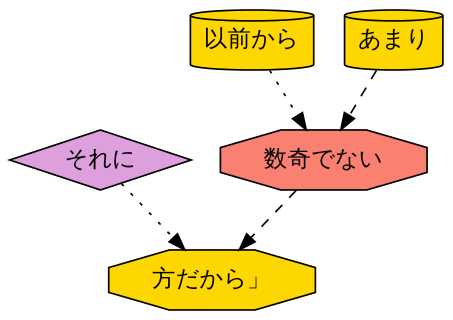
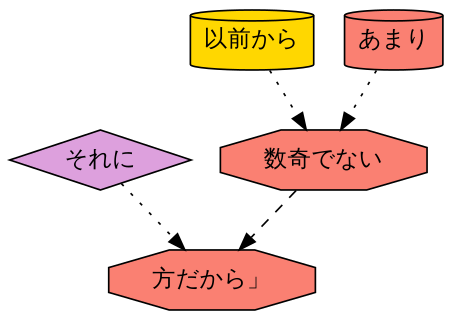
(394, 40) -> (394, 40)
(363, 93) -> (363, 93)
(212, 280) -> (212, 280)
